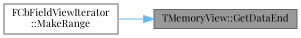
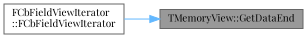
(61, 19) -> (64, 19)
